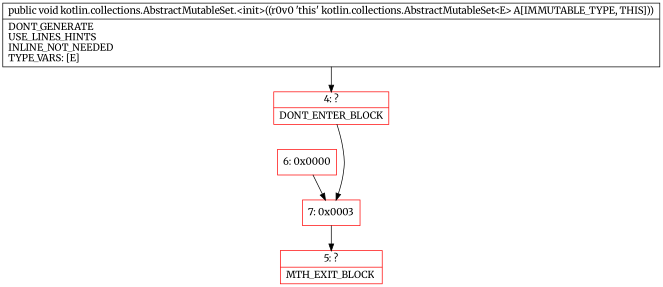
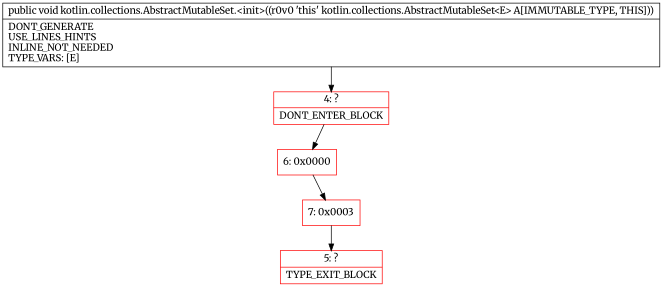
(344, 159) -> (320, 134)
(330, 275) -> (331, 275)
